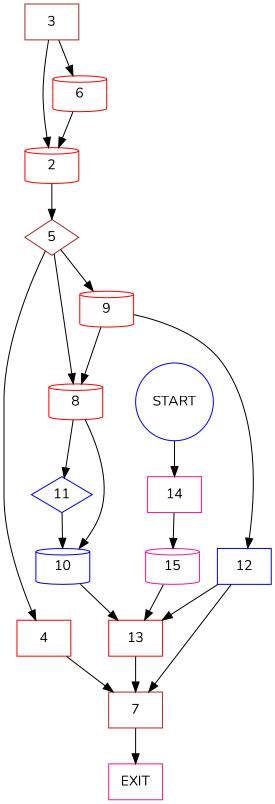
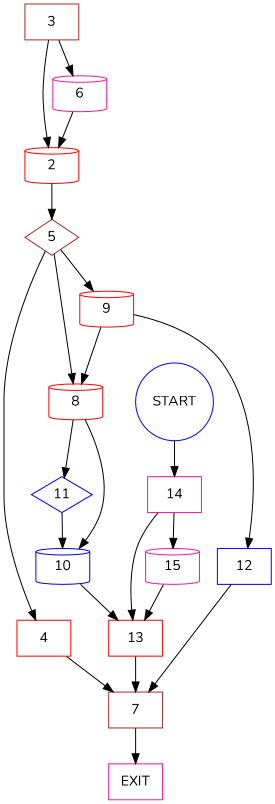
(80, 94) -> (80, 94)
(194, 600) -> (134, 558)
